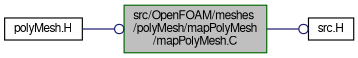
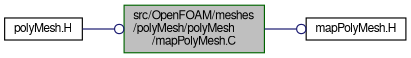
(195, 29) -> (194, 29)
(331, 29) -> (356, 29)
